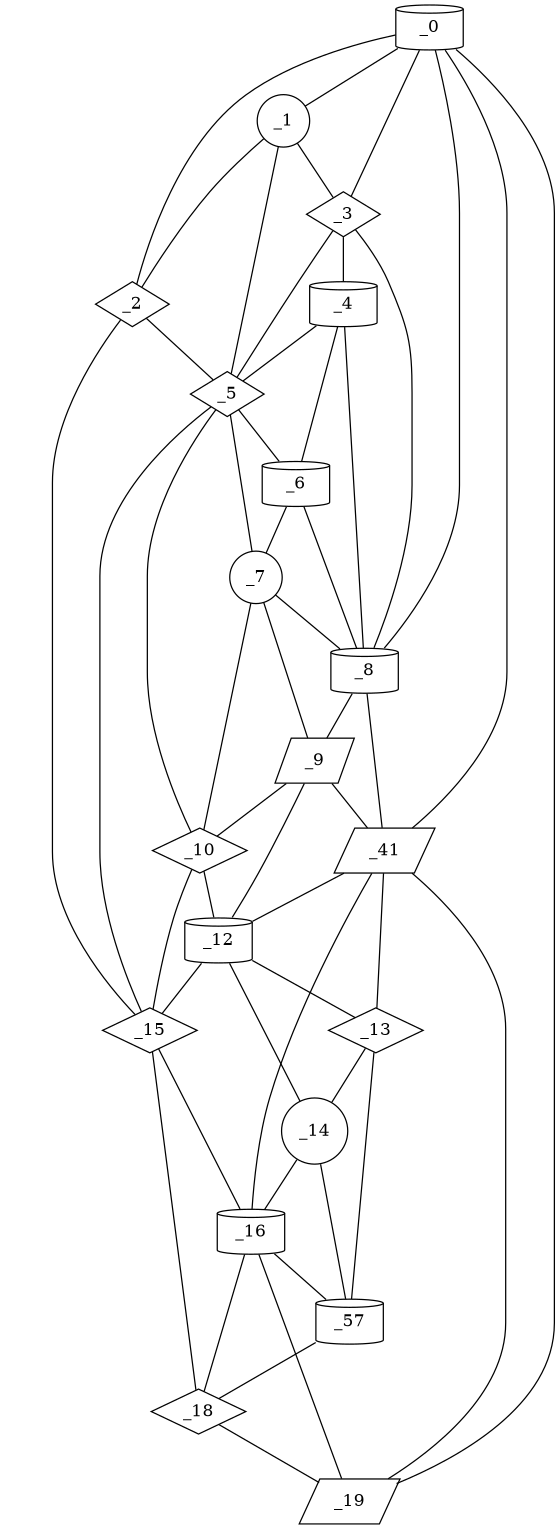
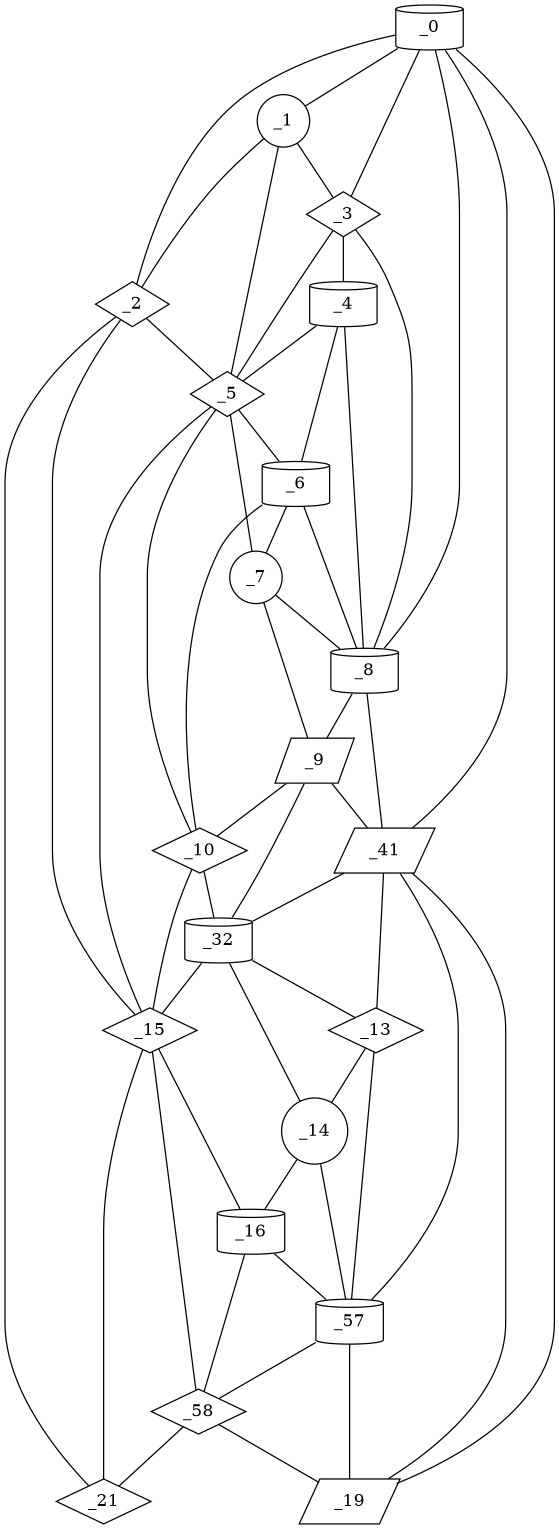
(227, 717) -> (190, 656)
(219, 940) -> (219, 940)
(292, 1034) -> (458, 1093)
(300, 1367) -> (350, 1412)
(199, 1412) -> (199, 1412)
none -> (104, 1501)
